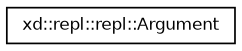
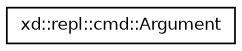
(121, 26) -> (121, 26)
